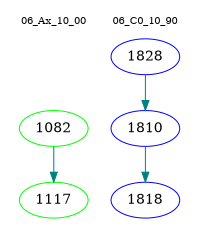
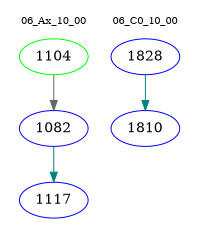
(145, 21) -> (145, 21)
none -> (54, 57)
(54, 128) -> (54, 128)
(54, 200) -> (54, 200)
(145, 200) -> none
